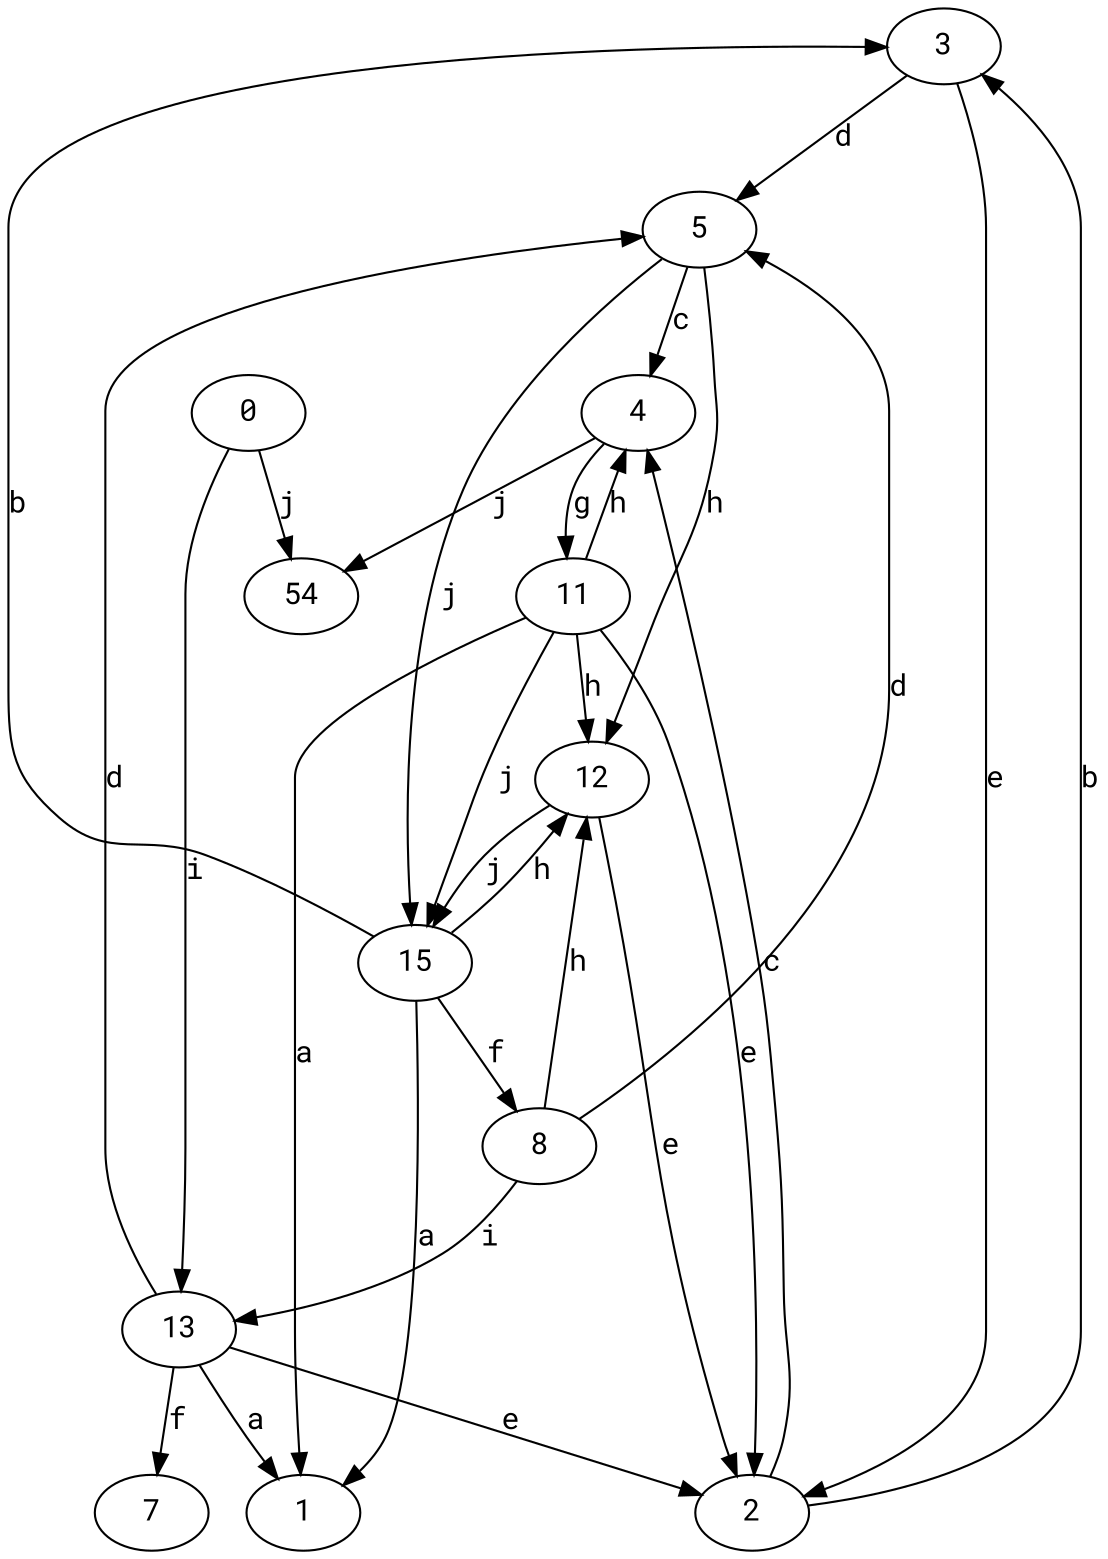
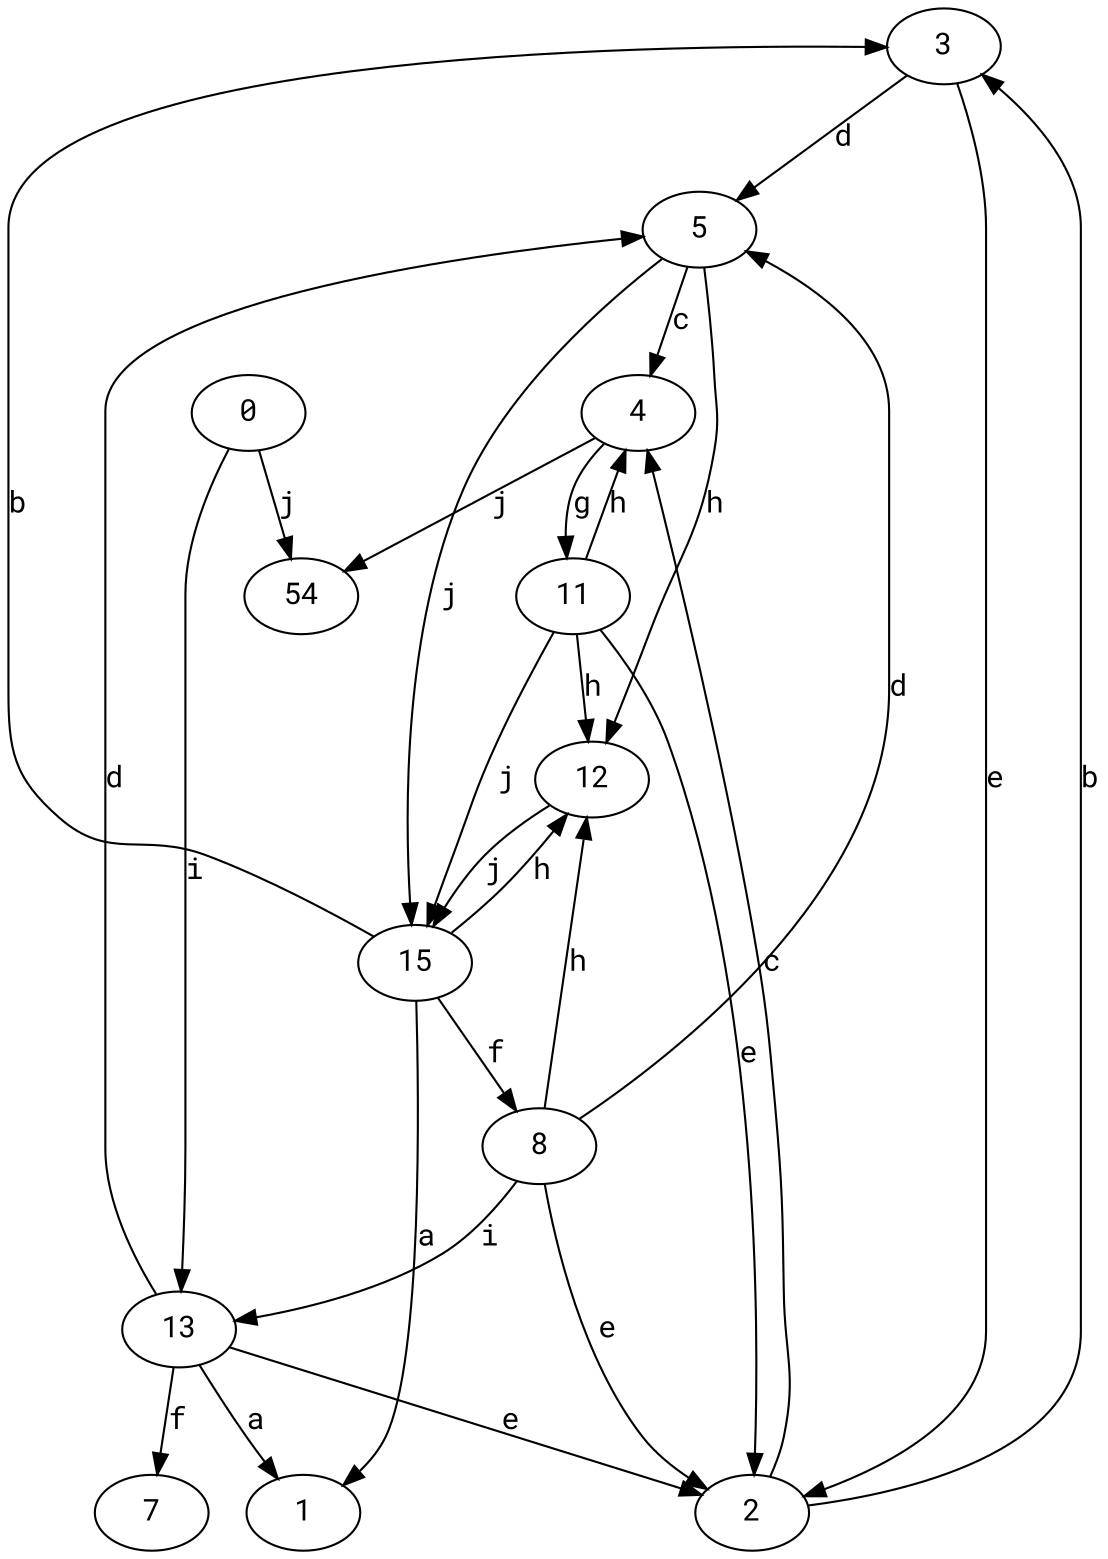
(295, 971) -> none
(655, 1139) -> (591, 1345)
